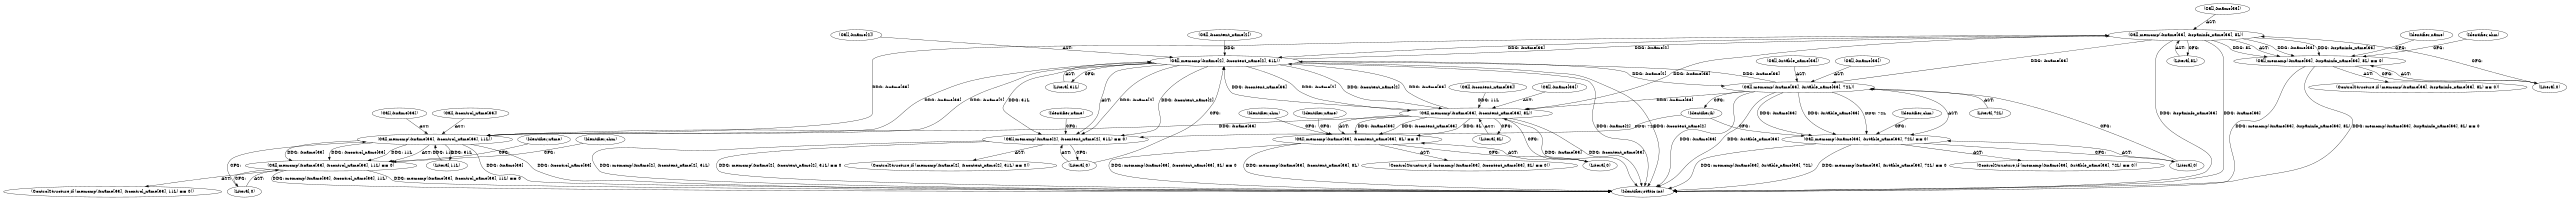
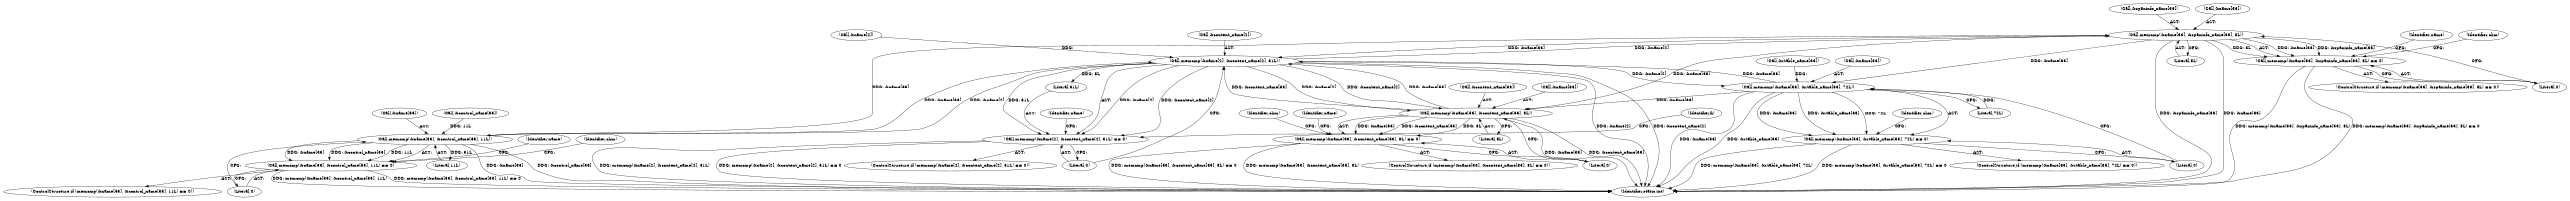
none -> (2149, 9)
(1068, 48) -> (1068, 48)
(1230, 48) -> (1230, 48)
(1101, 64) -> (1025, 111)
(1091, 74) -> (1091, 74)
(1802, 74) -> (1802, 74)
(1720, 96) -> (1923, 93)
(1488, 100) -> (1488, 100)
(1990, 100) -> (1990, 100)
(461, 126) -> (461, 126)
(1645, 126) -> (1645, 126)
(951, 131) -> none
(1755, 131) -> none
(443, 153) -> (443, 153)
